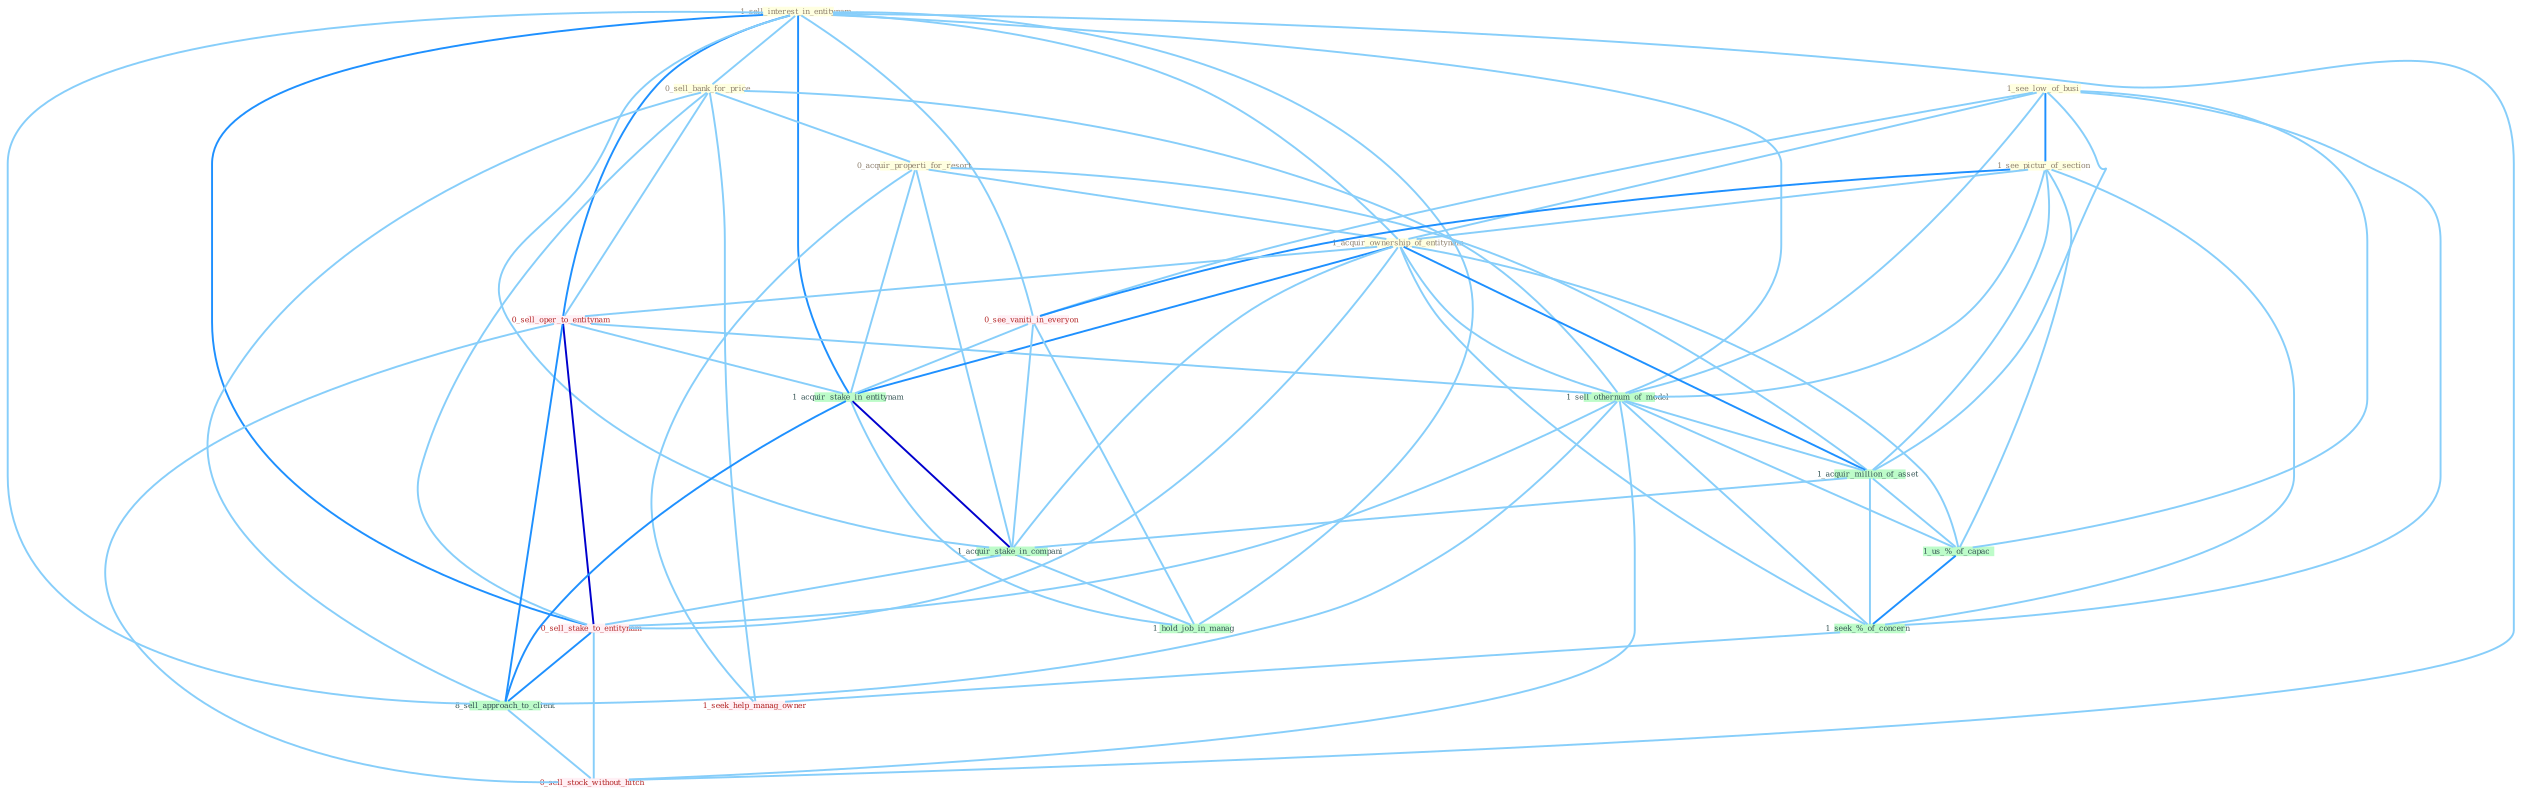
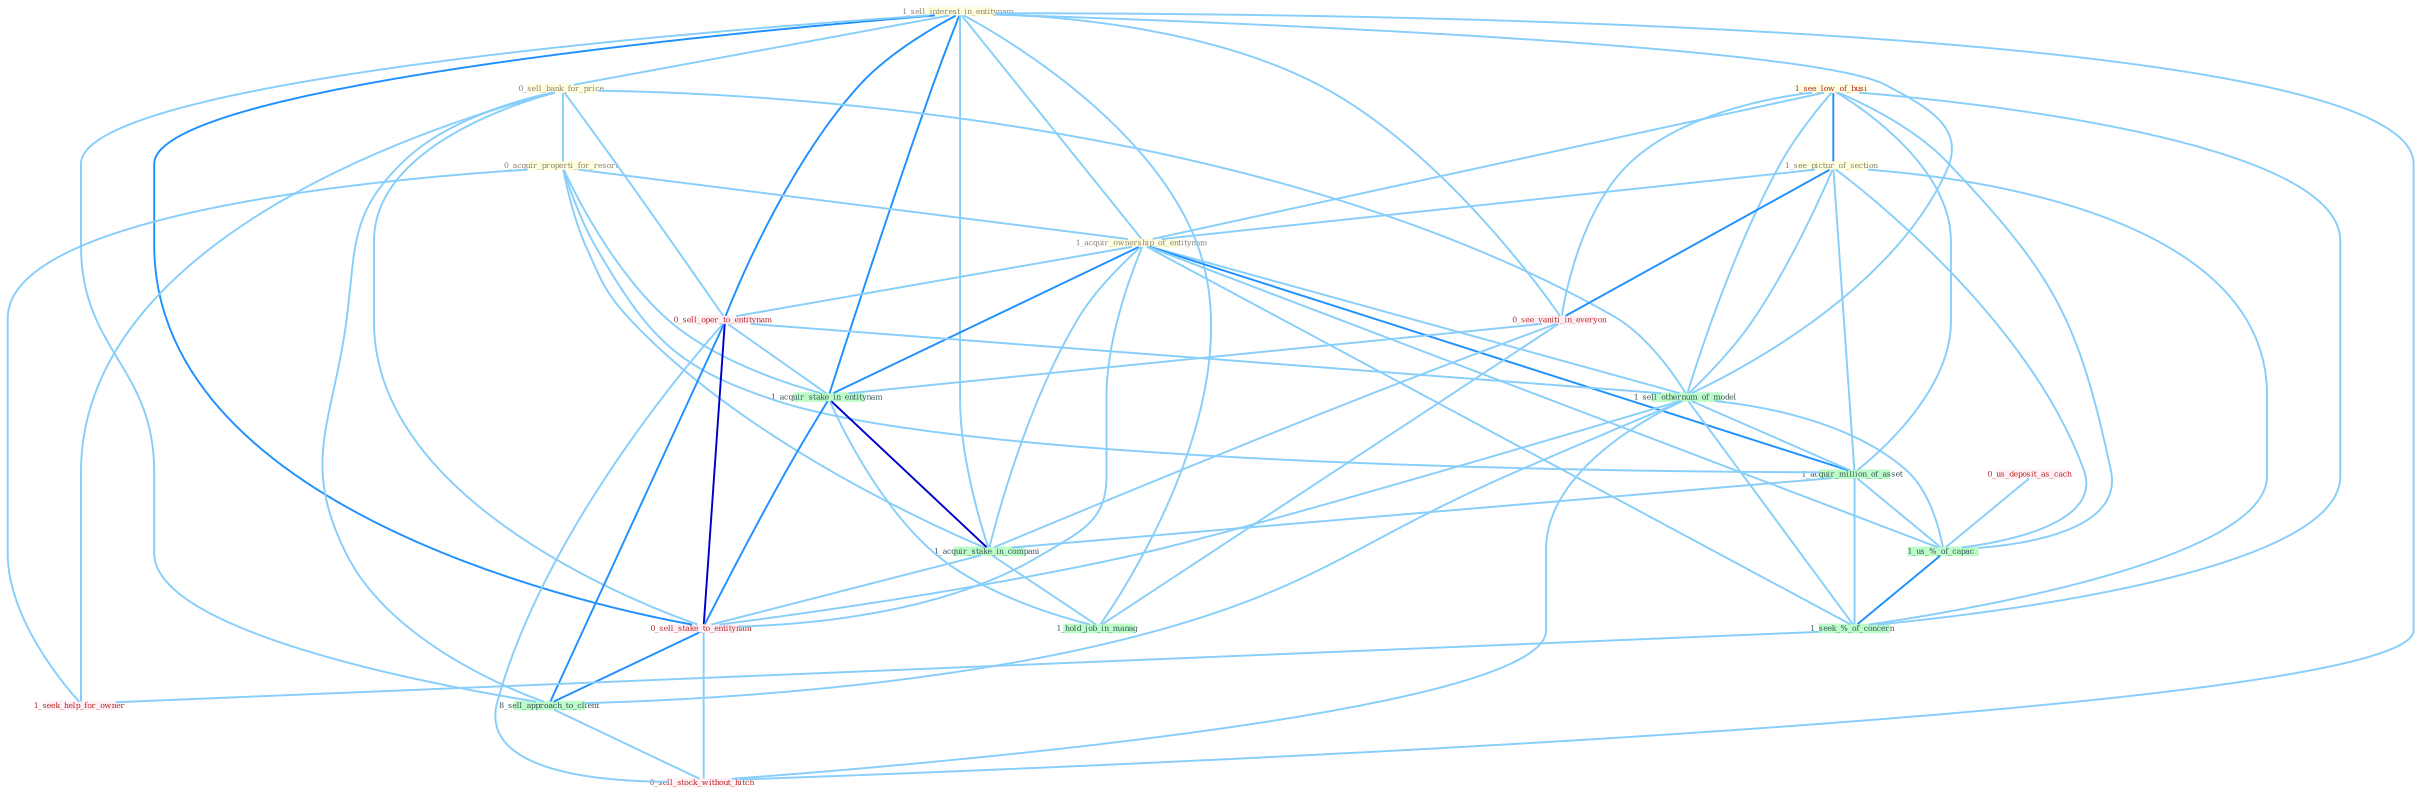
(2045, 89) -> (1833, 89)
none -> (2032, 474)
(640, 531) -> (764, 512)
(756, 706) -> (81, 706)
